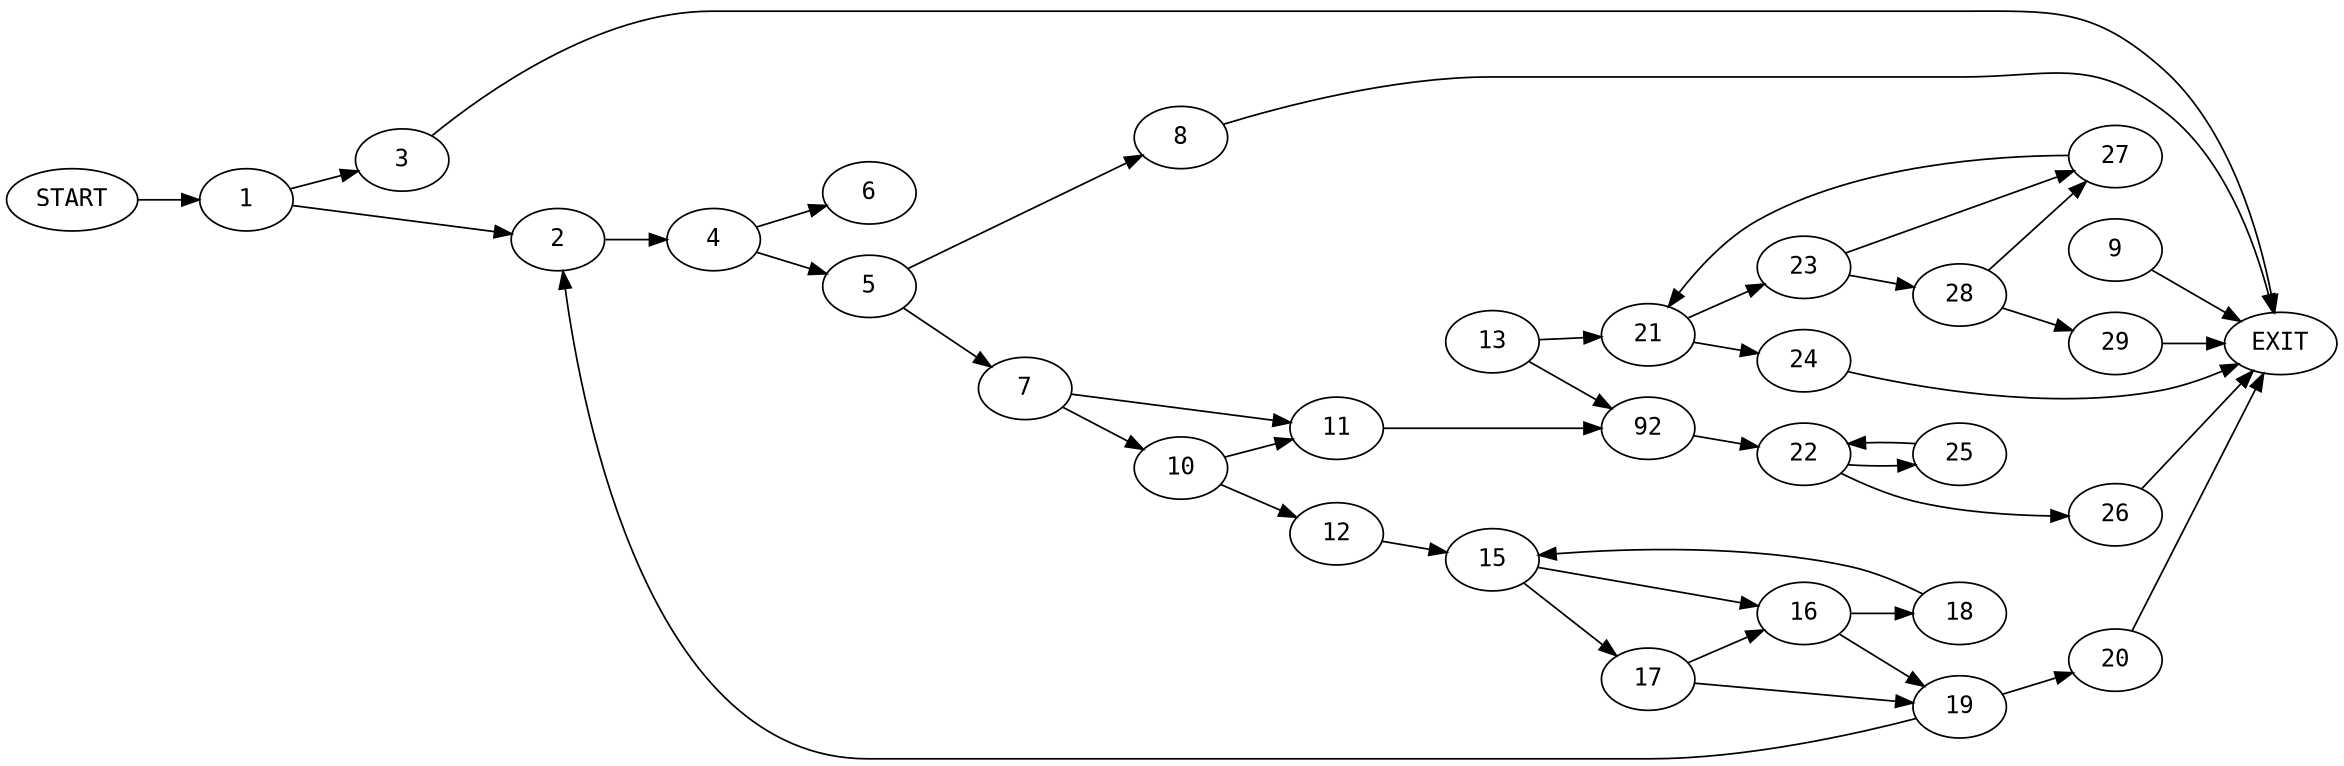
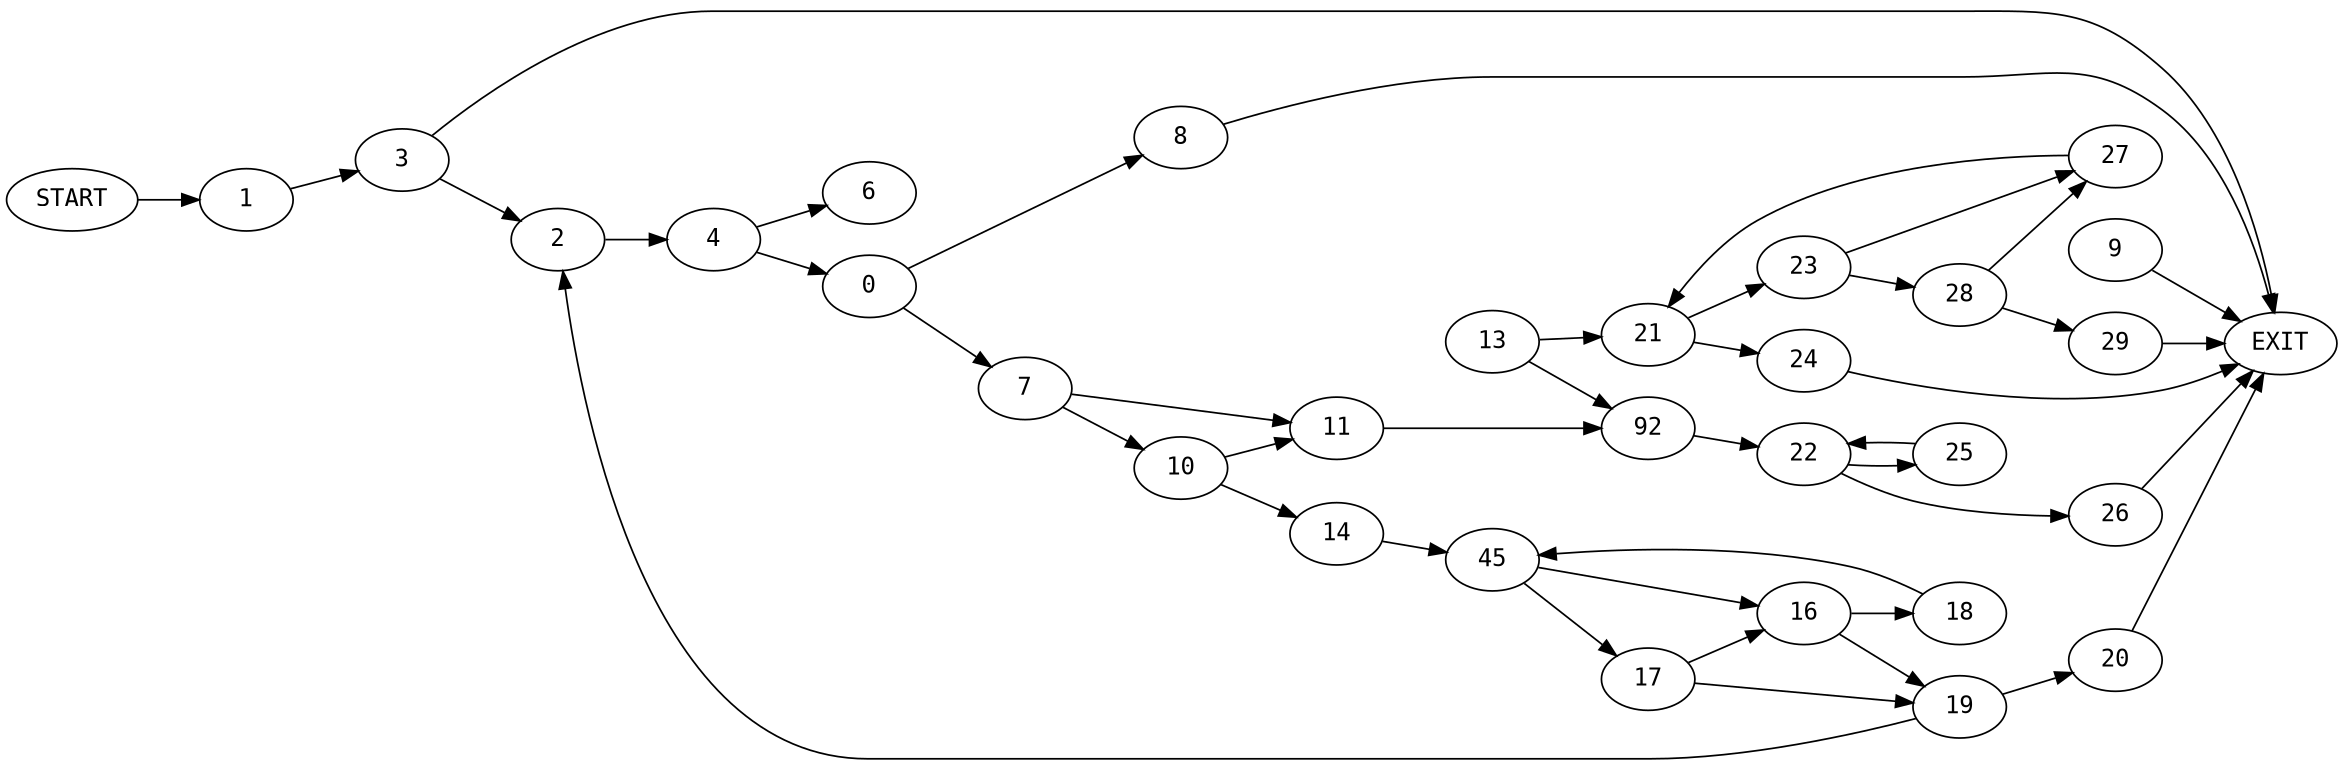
(394, 219) -> (472, 196)
(869, 286) -> (869, 286)
(1337, 534) -> (1337, 534)
(1492, 560) -> (1492, 560)
